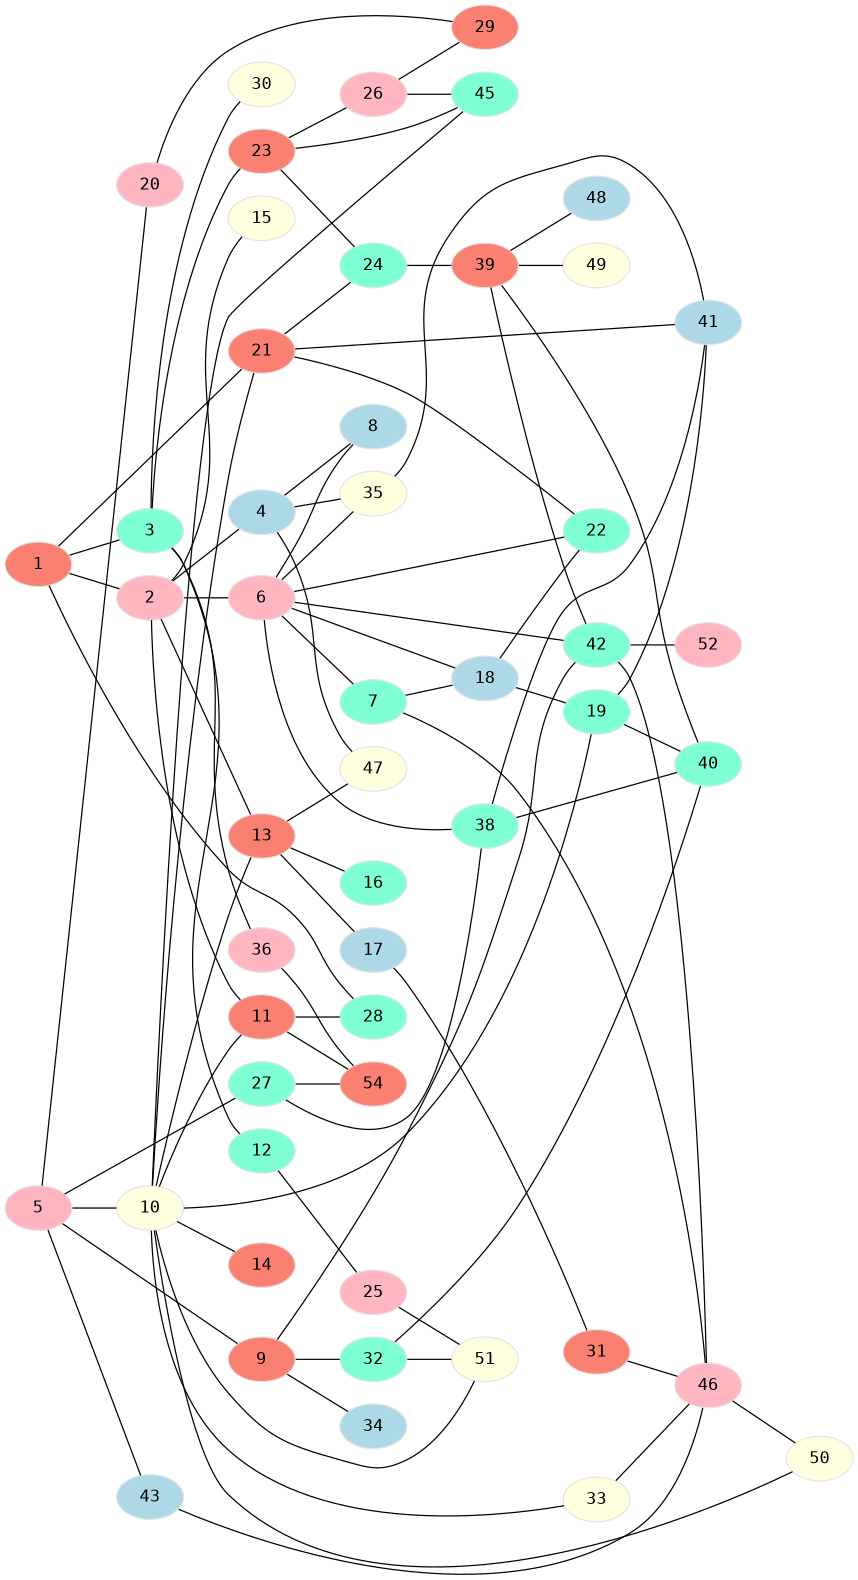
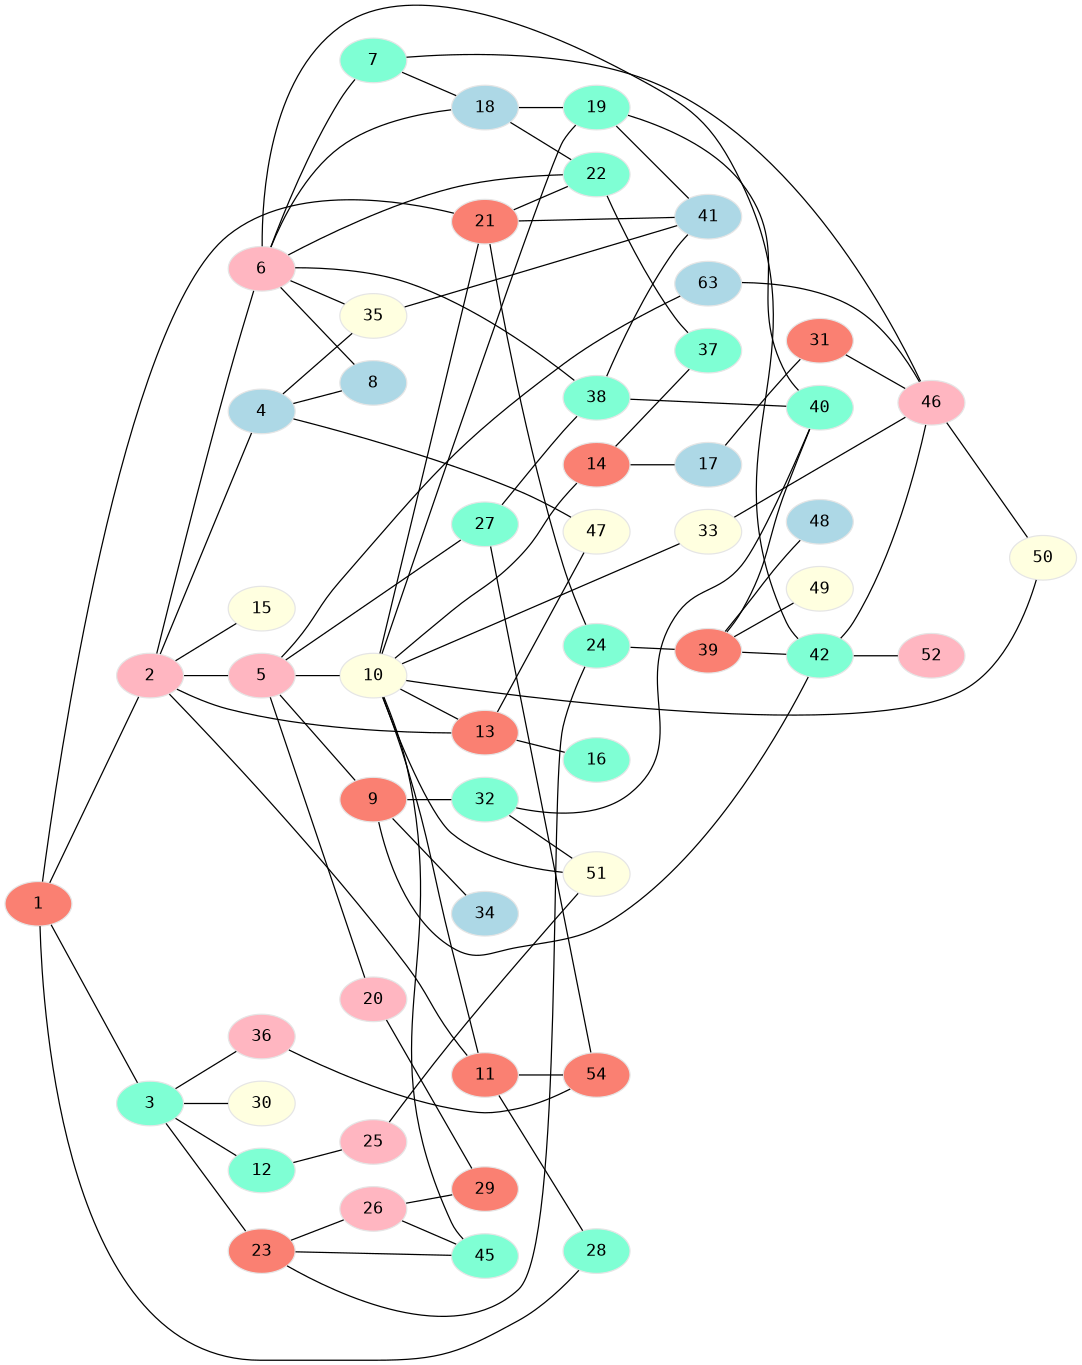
none -> (708, 351)
none -> (206, 676)
(317, 893) -> (653, 465)
(150, 1497) -> (708, 284)
